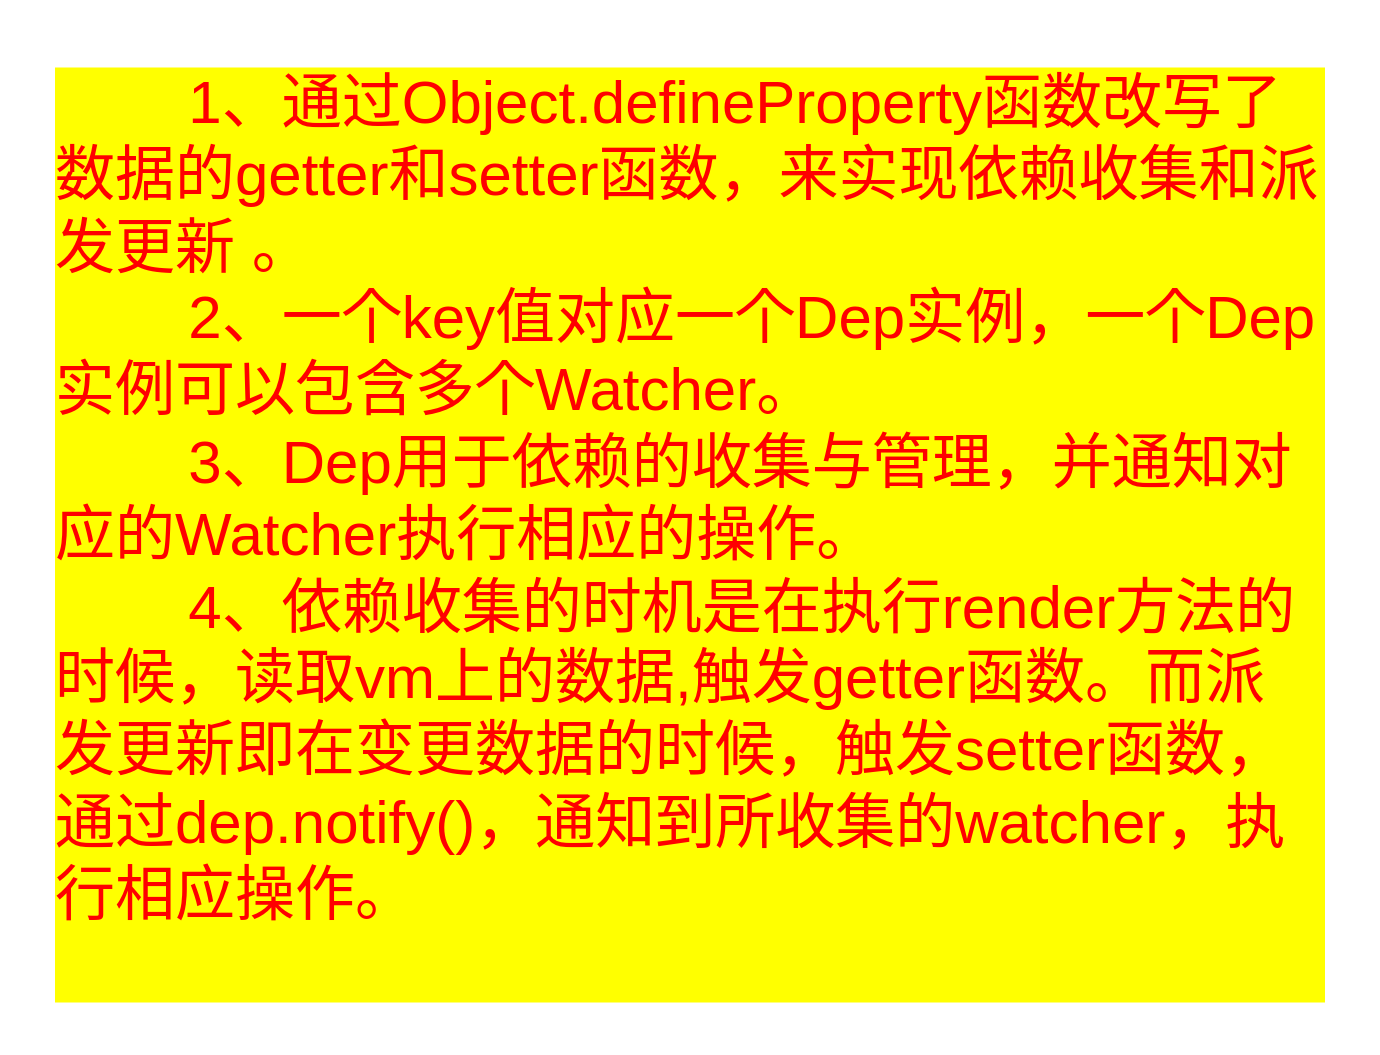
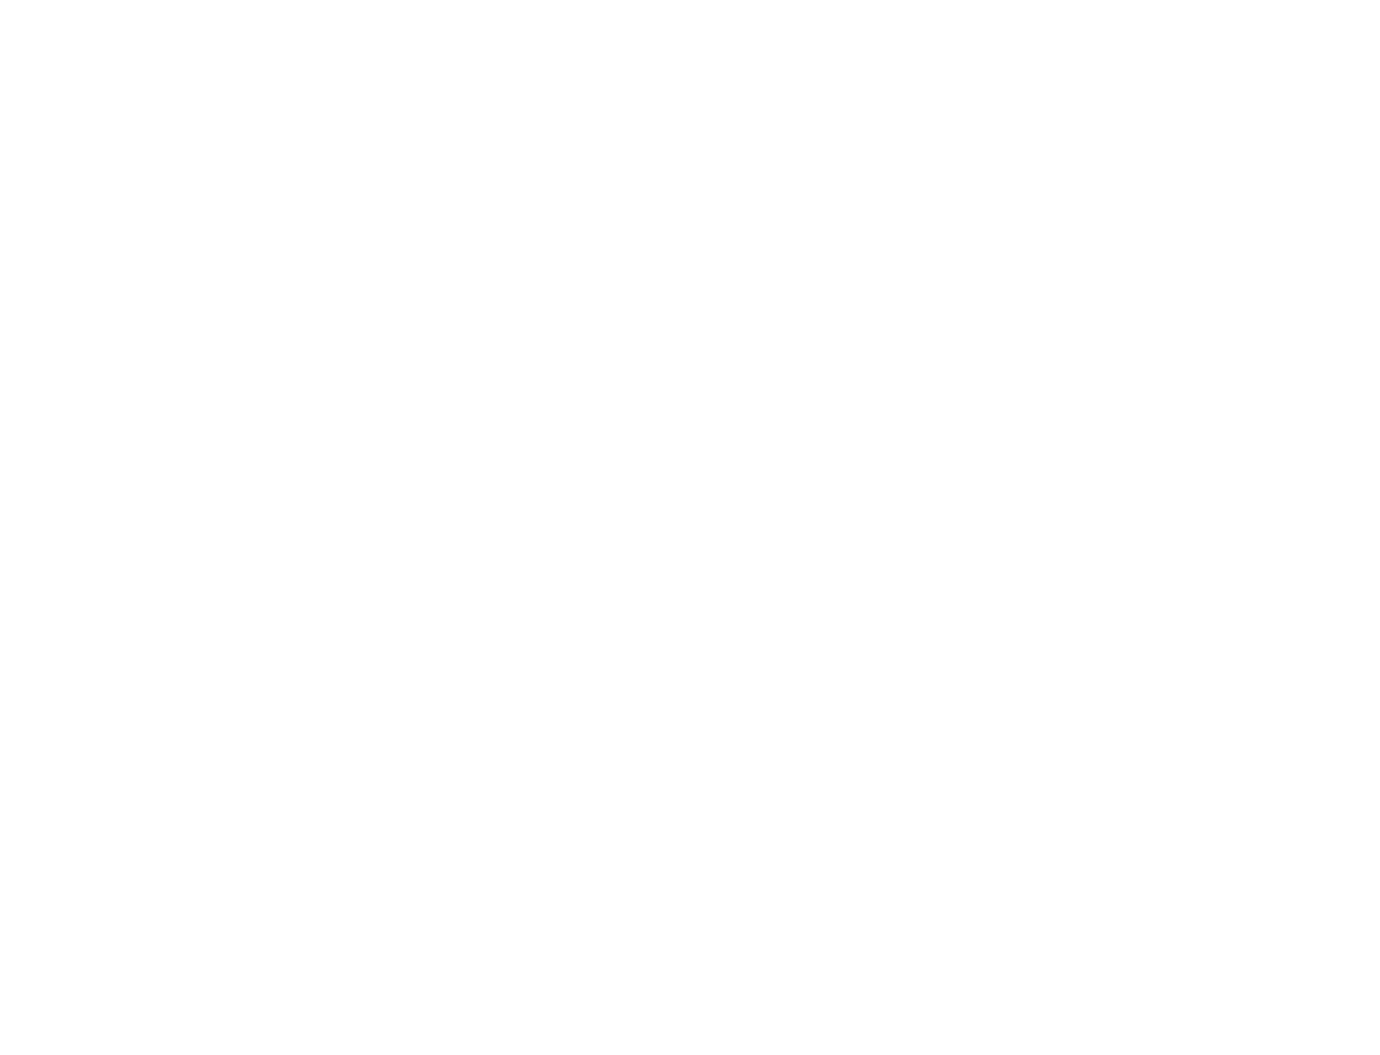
(689, 526) -> none
